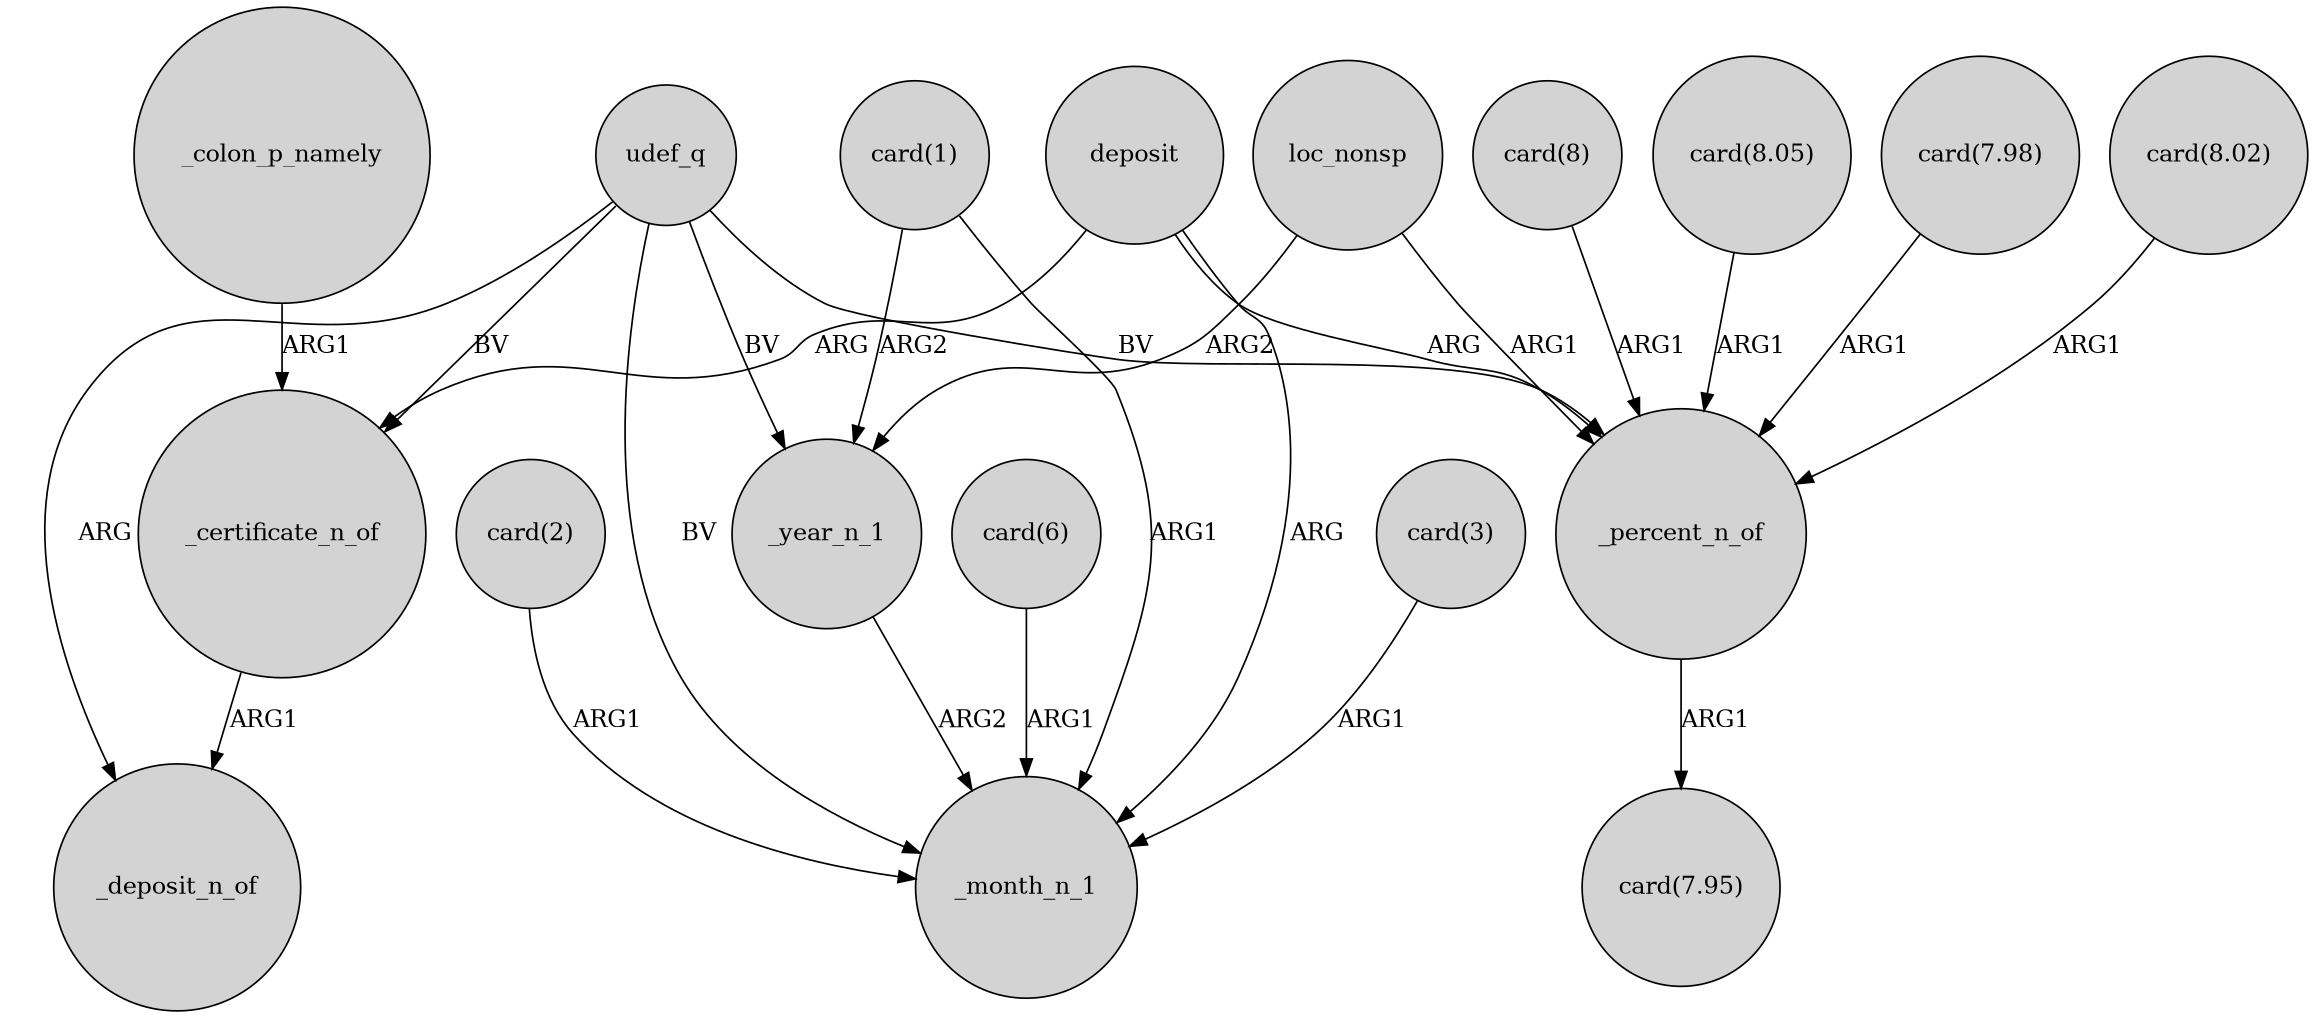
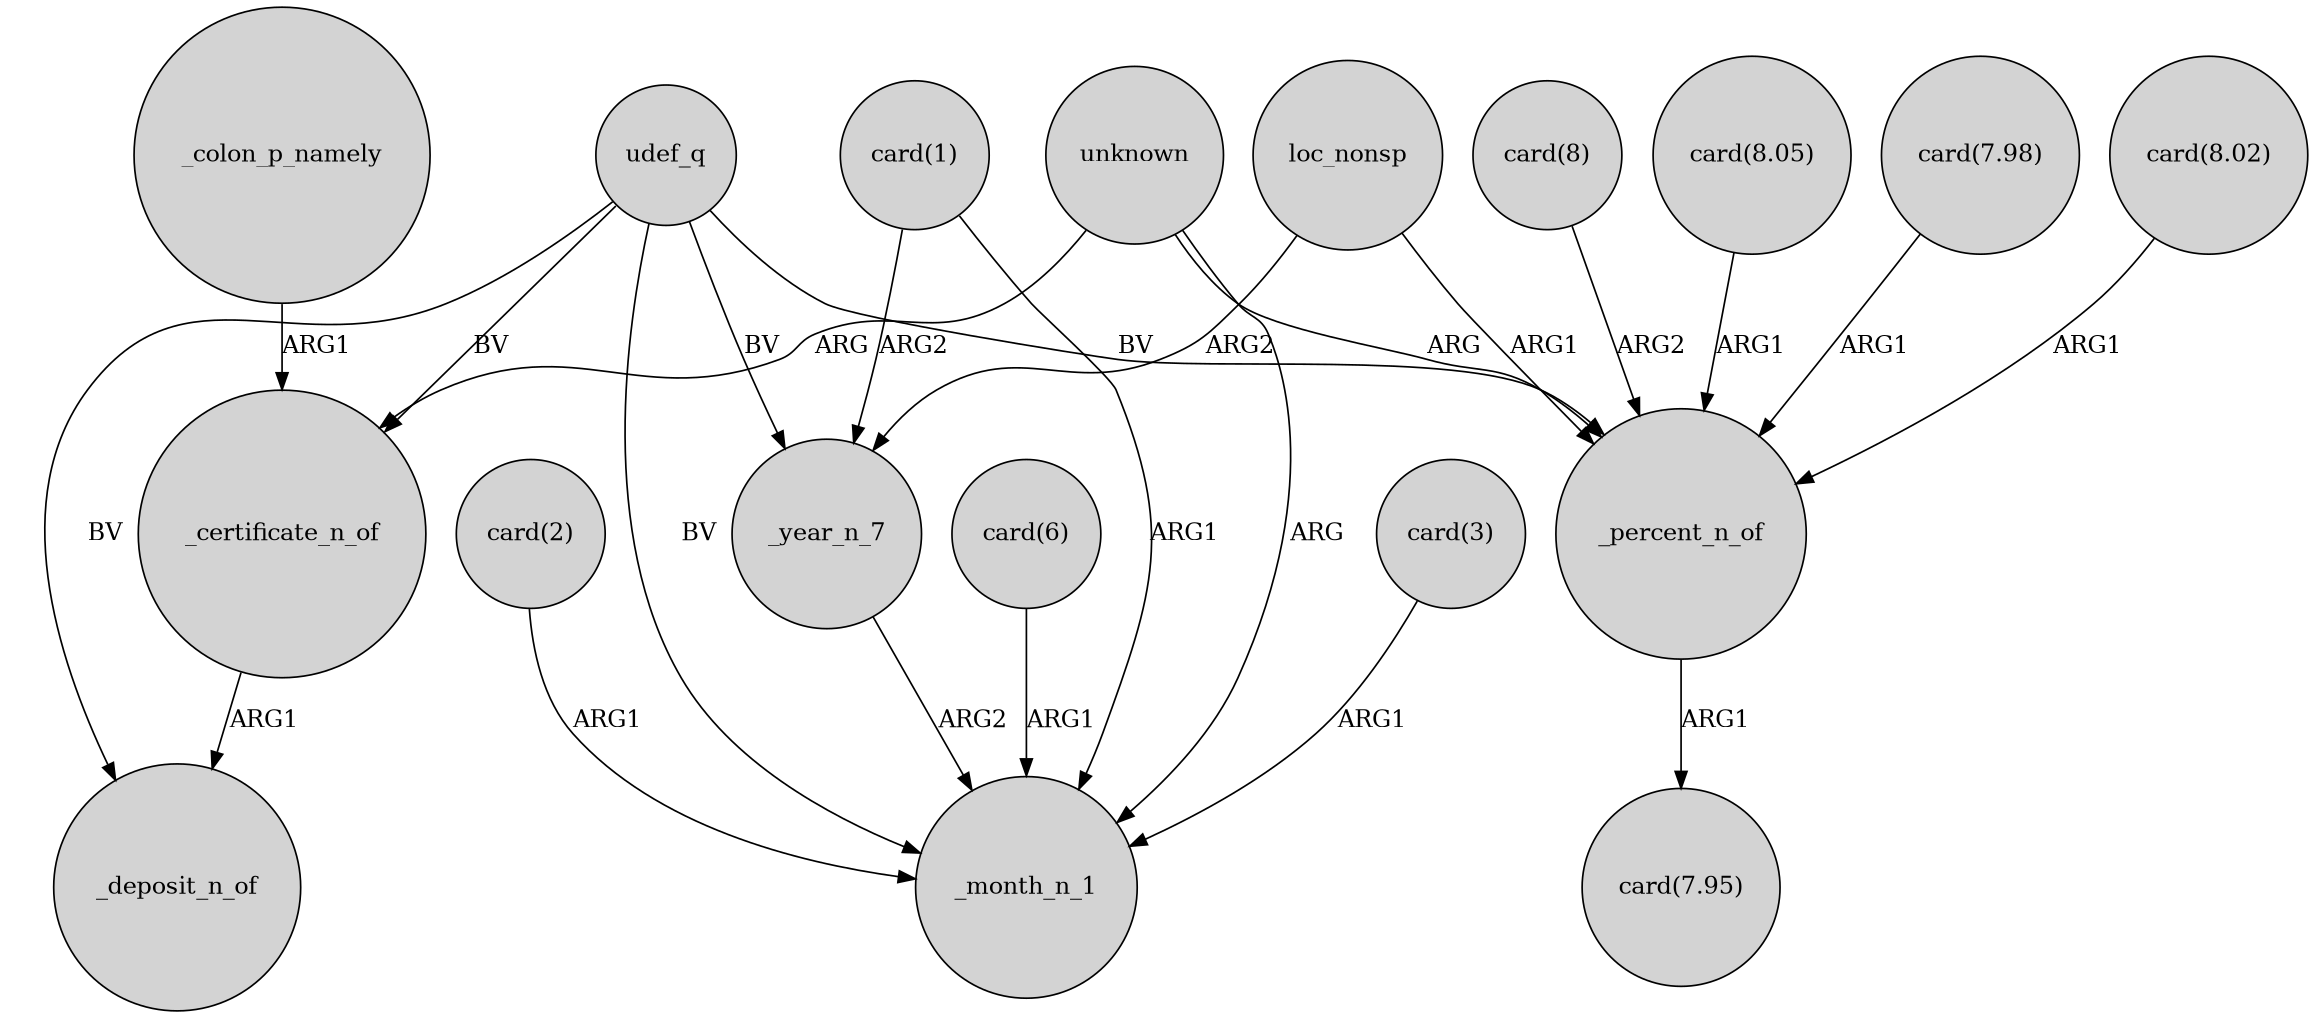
(1135, 155) -> (1135, 155)
(1651, 347) -> (1651, 347)
(105, 534) -> (105, 534)
(827, 534) -> (827, 534)
